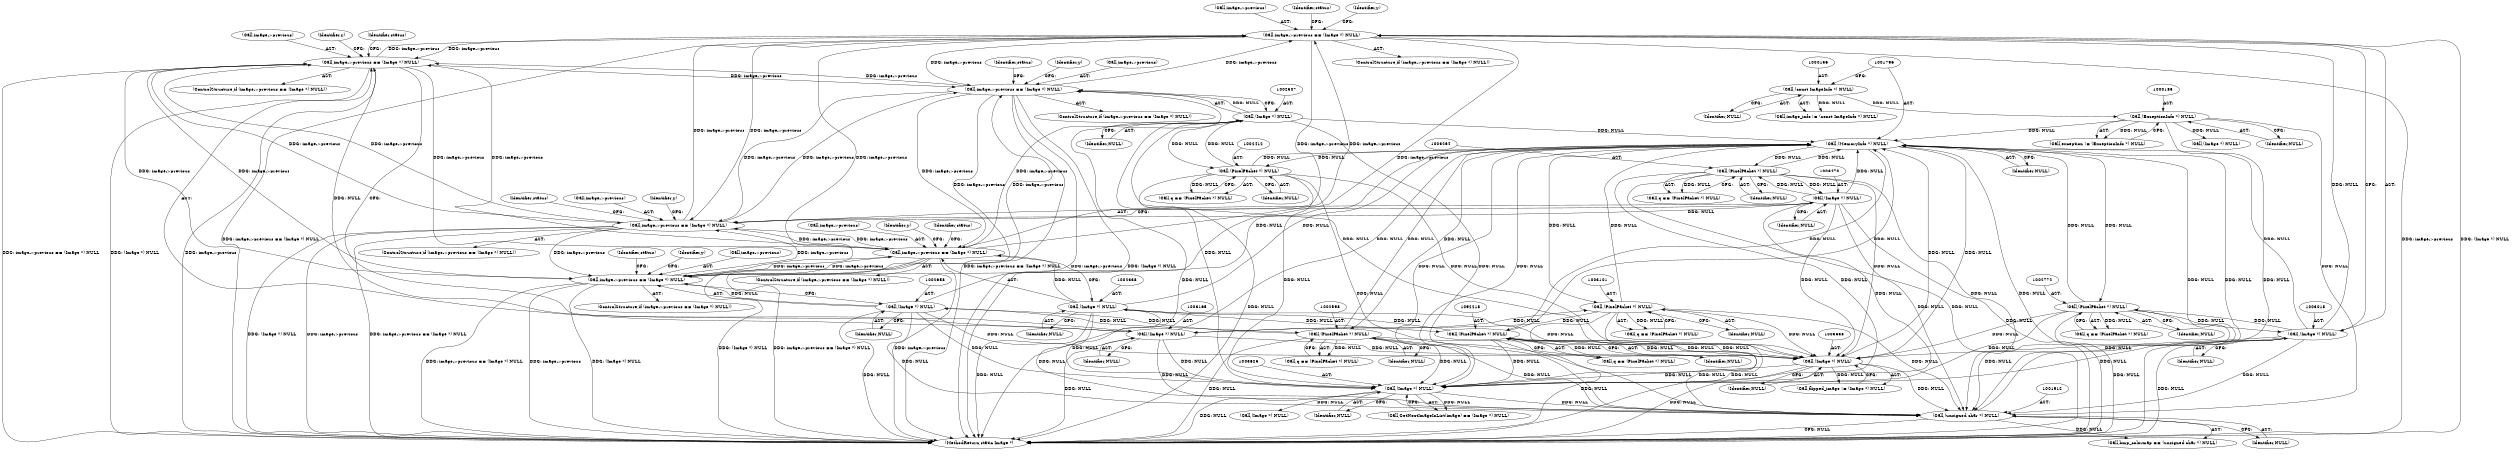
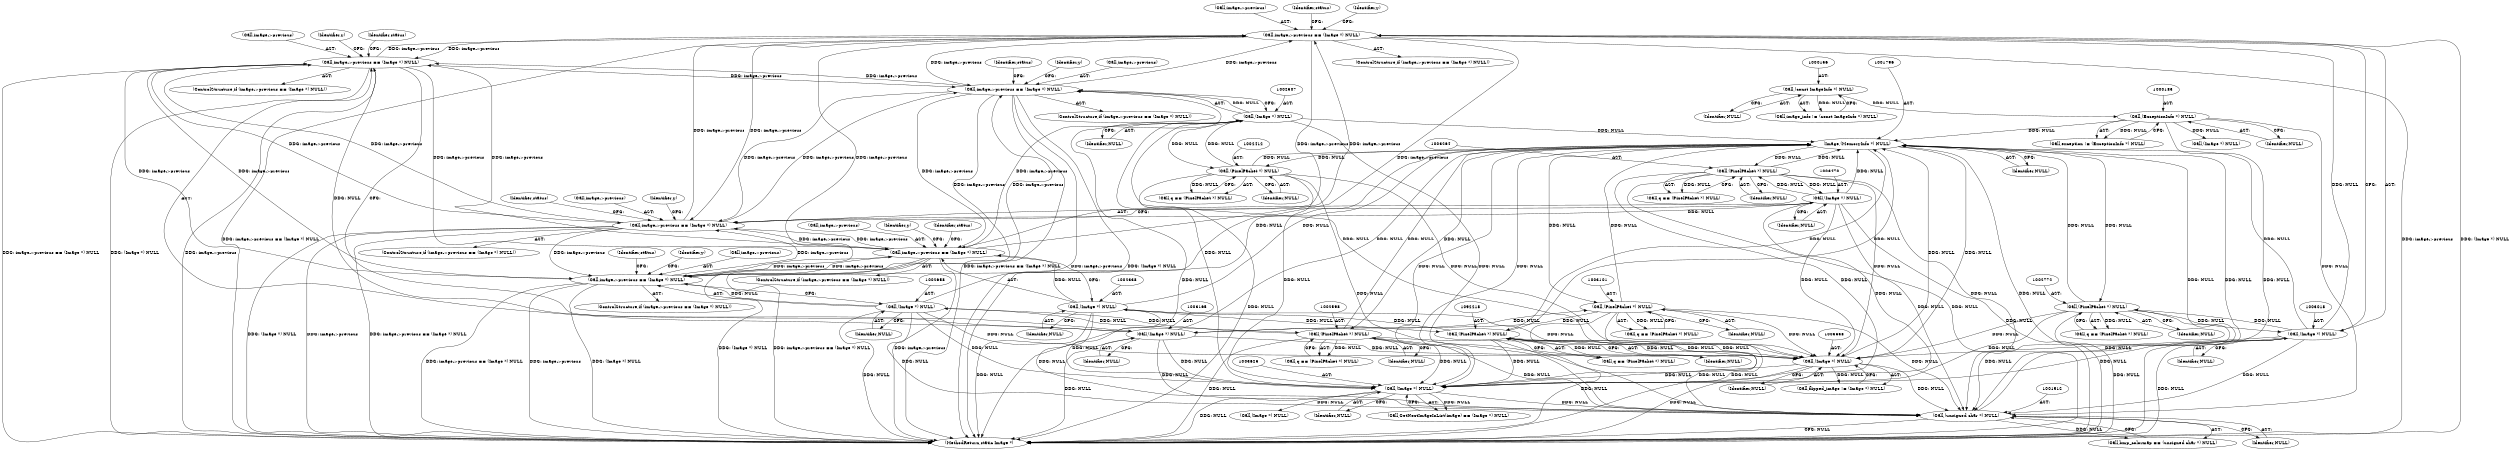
(1854, 75) -> (1846, 104)
(1857, 144) -> (1857, 144)
none -> (2081, 424)
